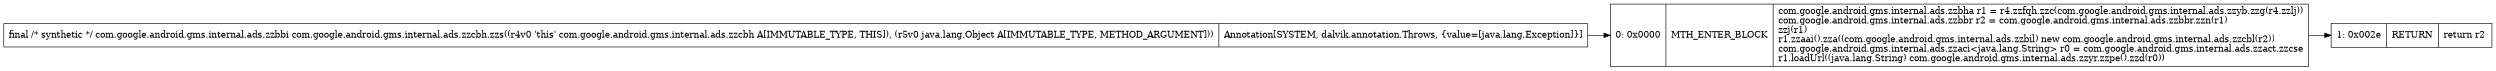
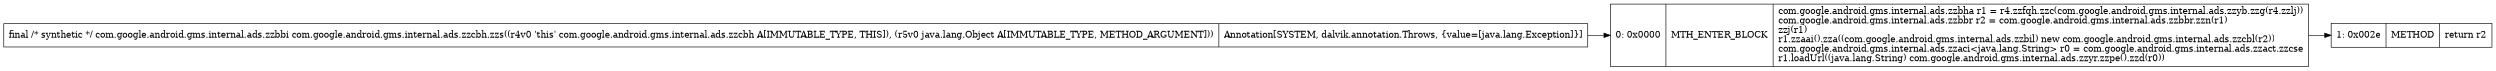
(2412, 35) -> (2413, 35)
